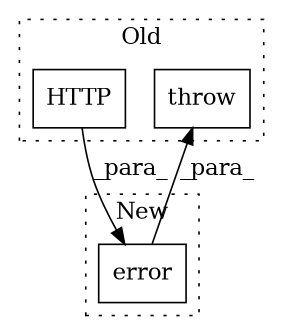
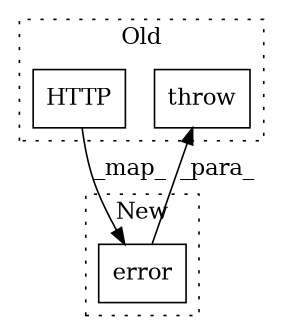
(130, 169) -> (130, 169)
